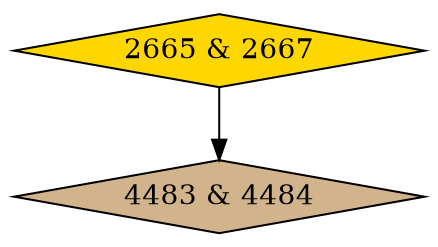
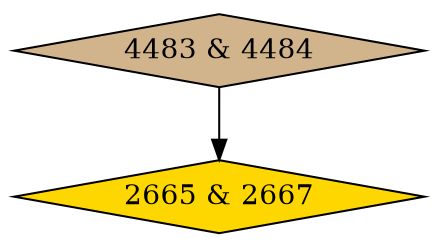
(219, 114) -> (219, 114)
